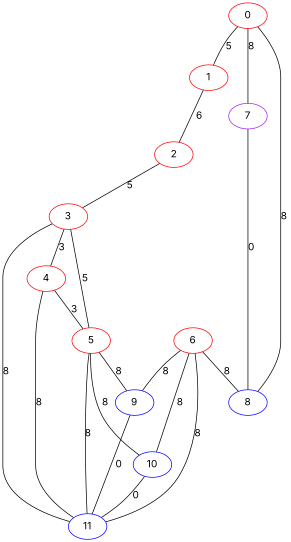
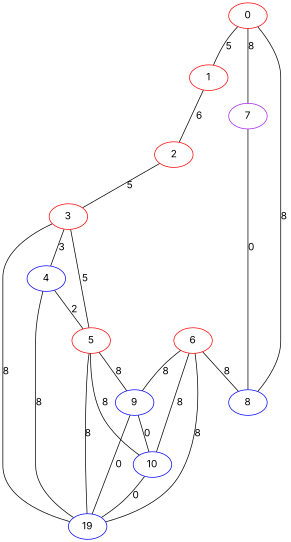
(46, 279) -> (46, 279)
(74, 310) -> (74, 310)
none -> (144, 434)
(88, 527) -> (88, 527)
